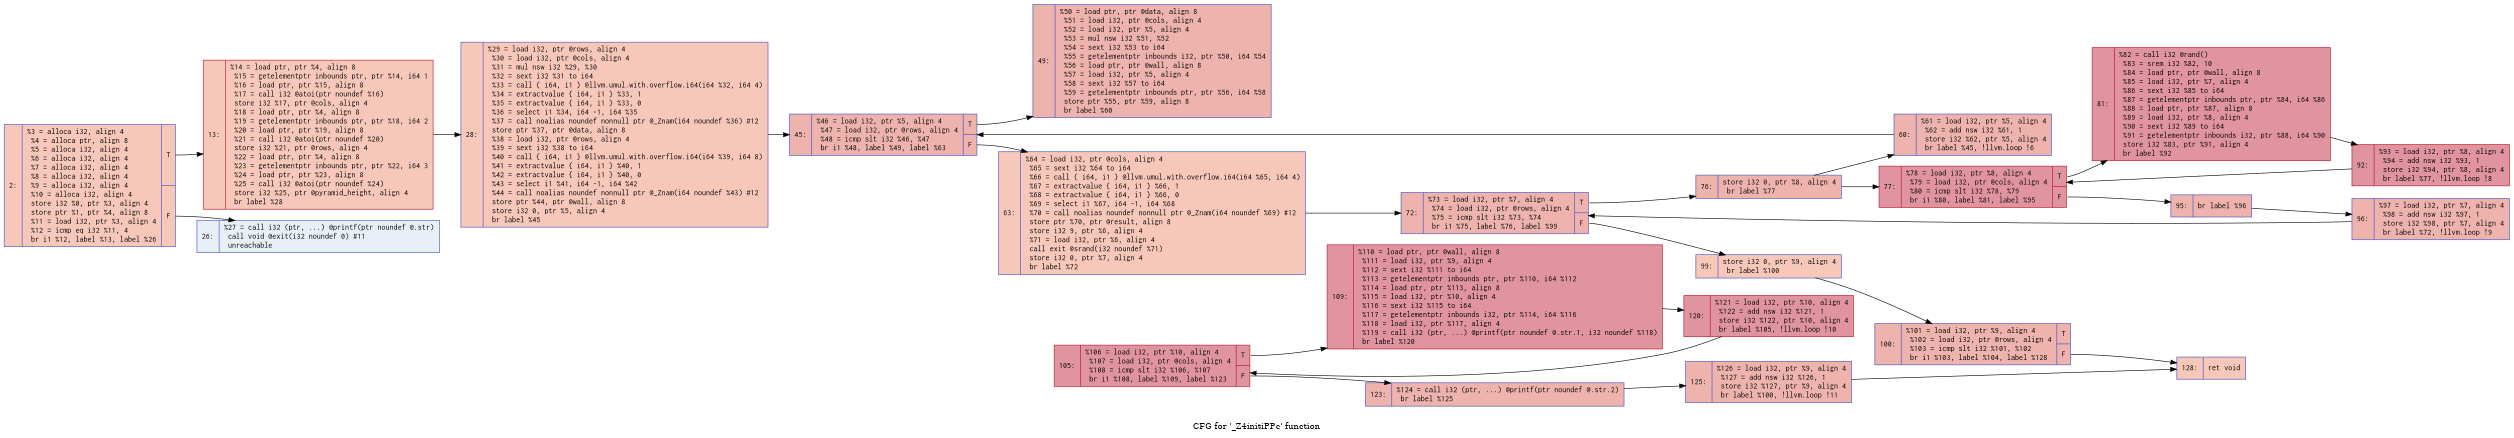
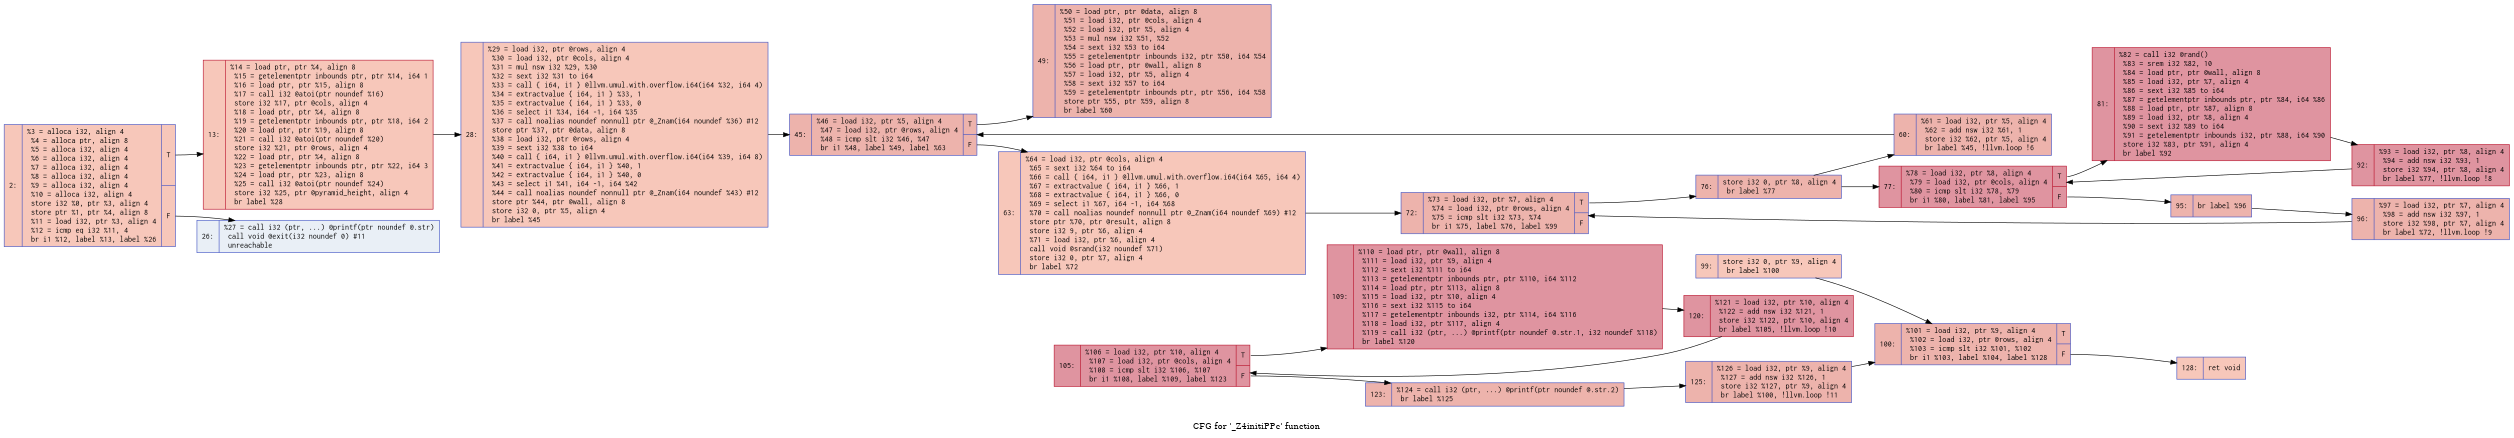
(1655, 237) -> none
(1094, 249) -> (1094, 249)
(2011, 374) -> (1860, 365)
